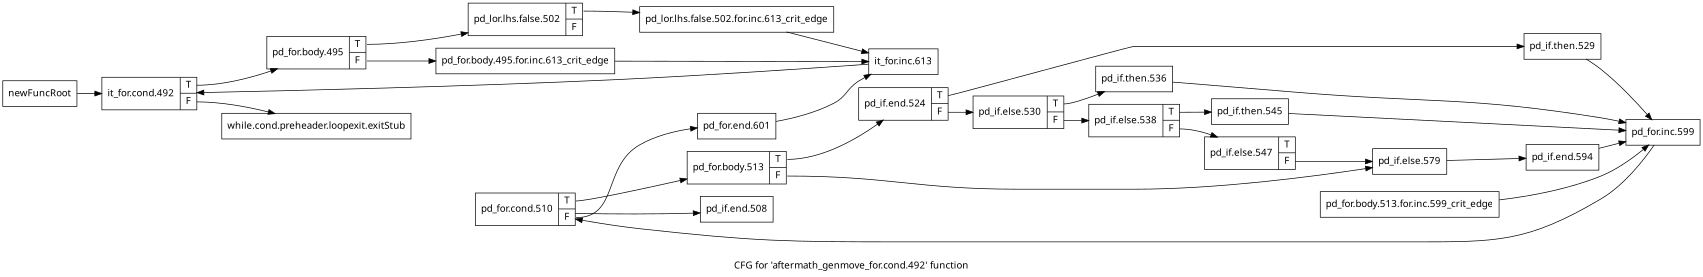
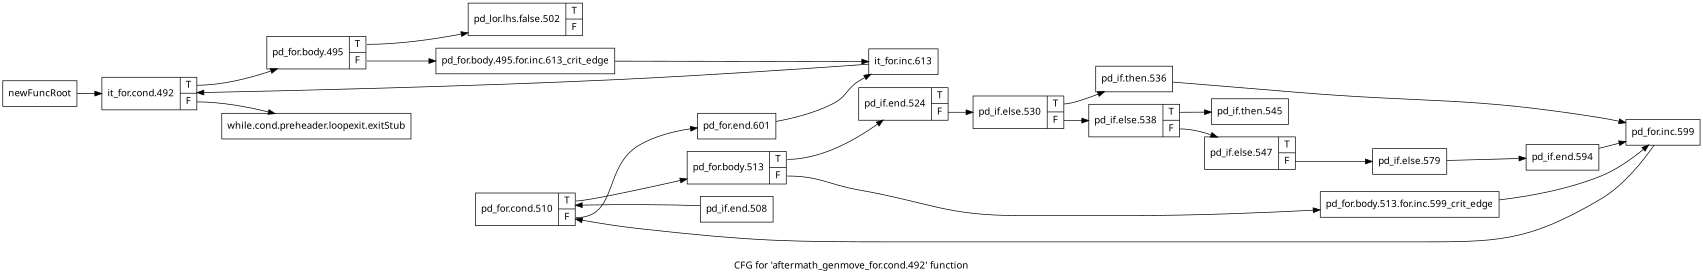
(737, 19) -> none
(1562, 46) -> none
(1454, 122) -> none
(1077, 189) -> (1048, 216)
(634, 214) -> (641, 205)
